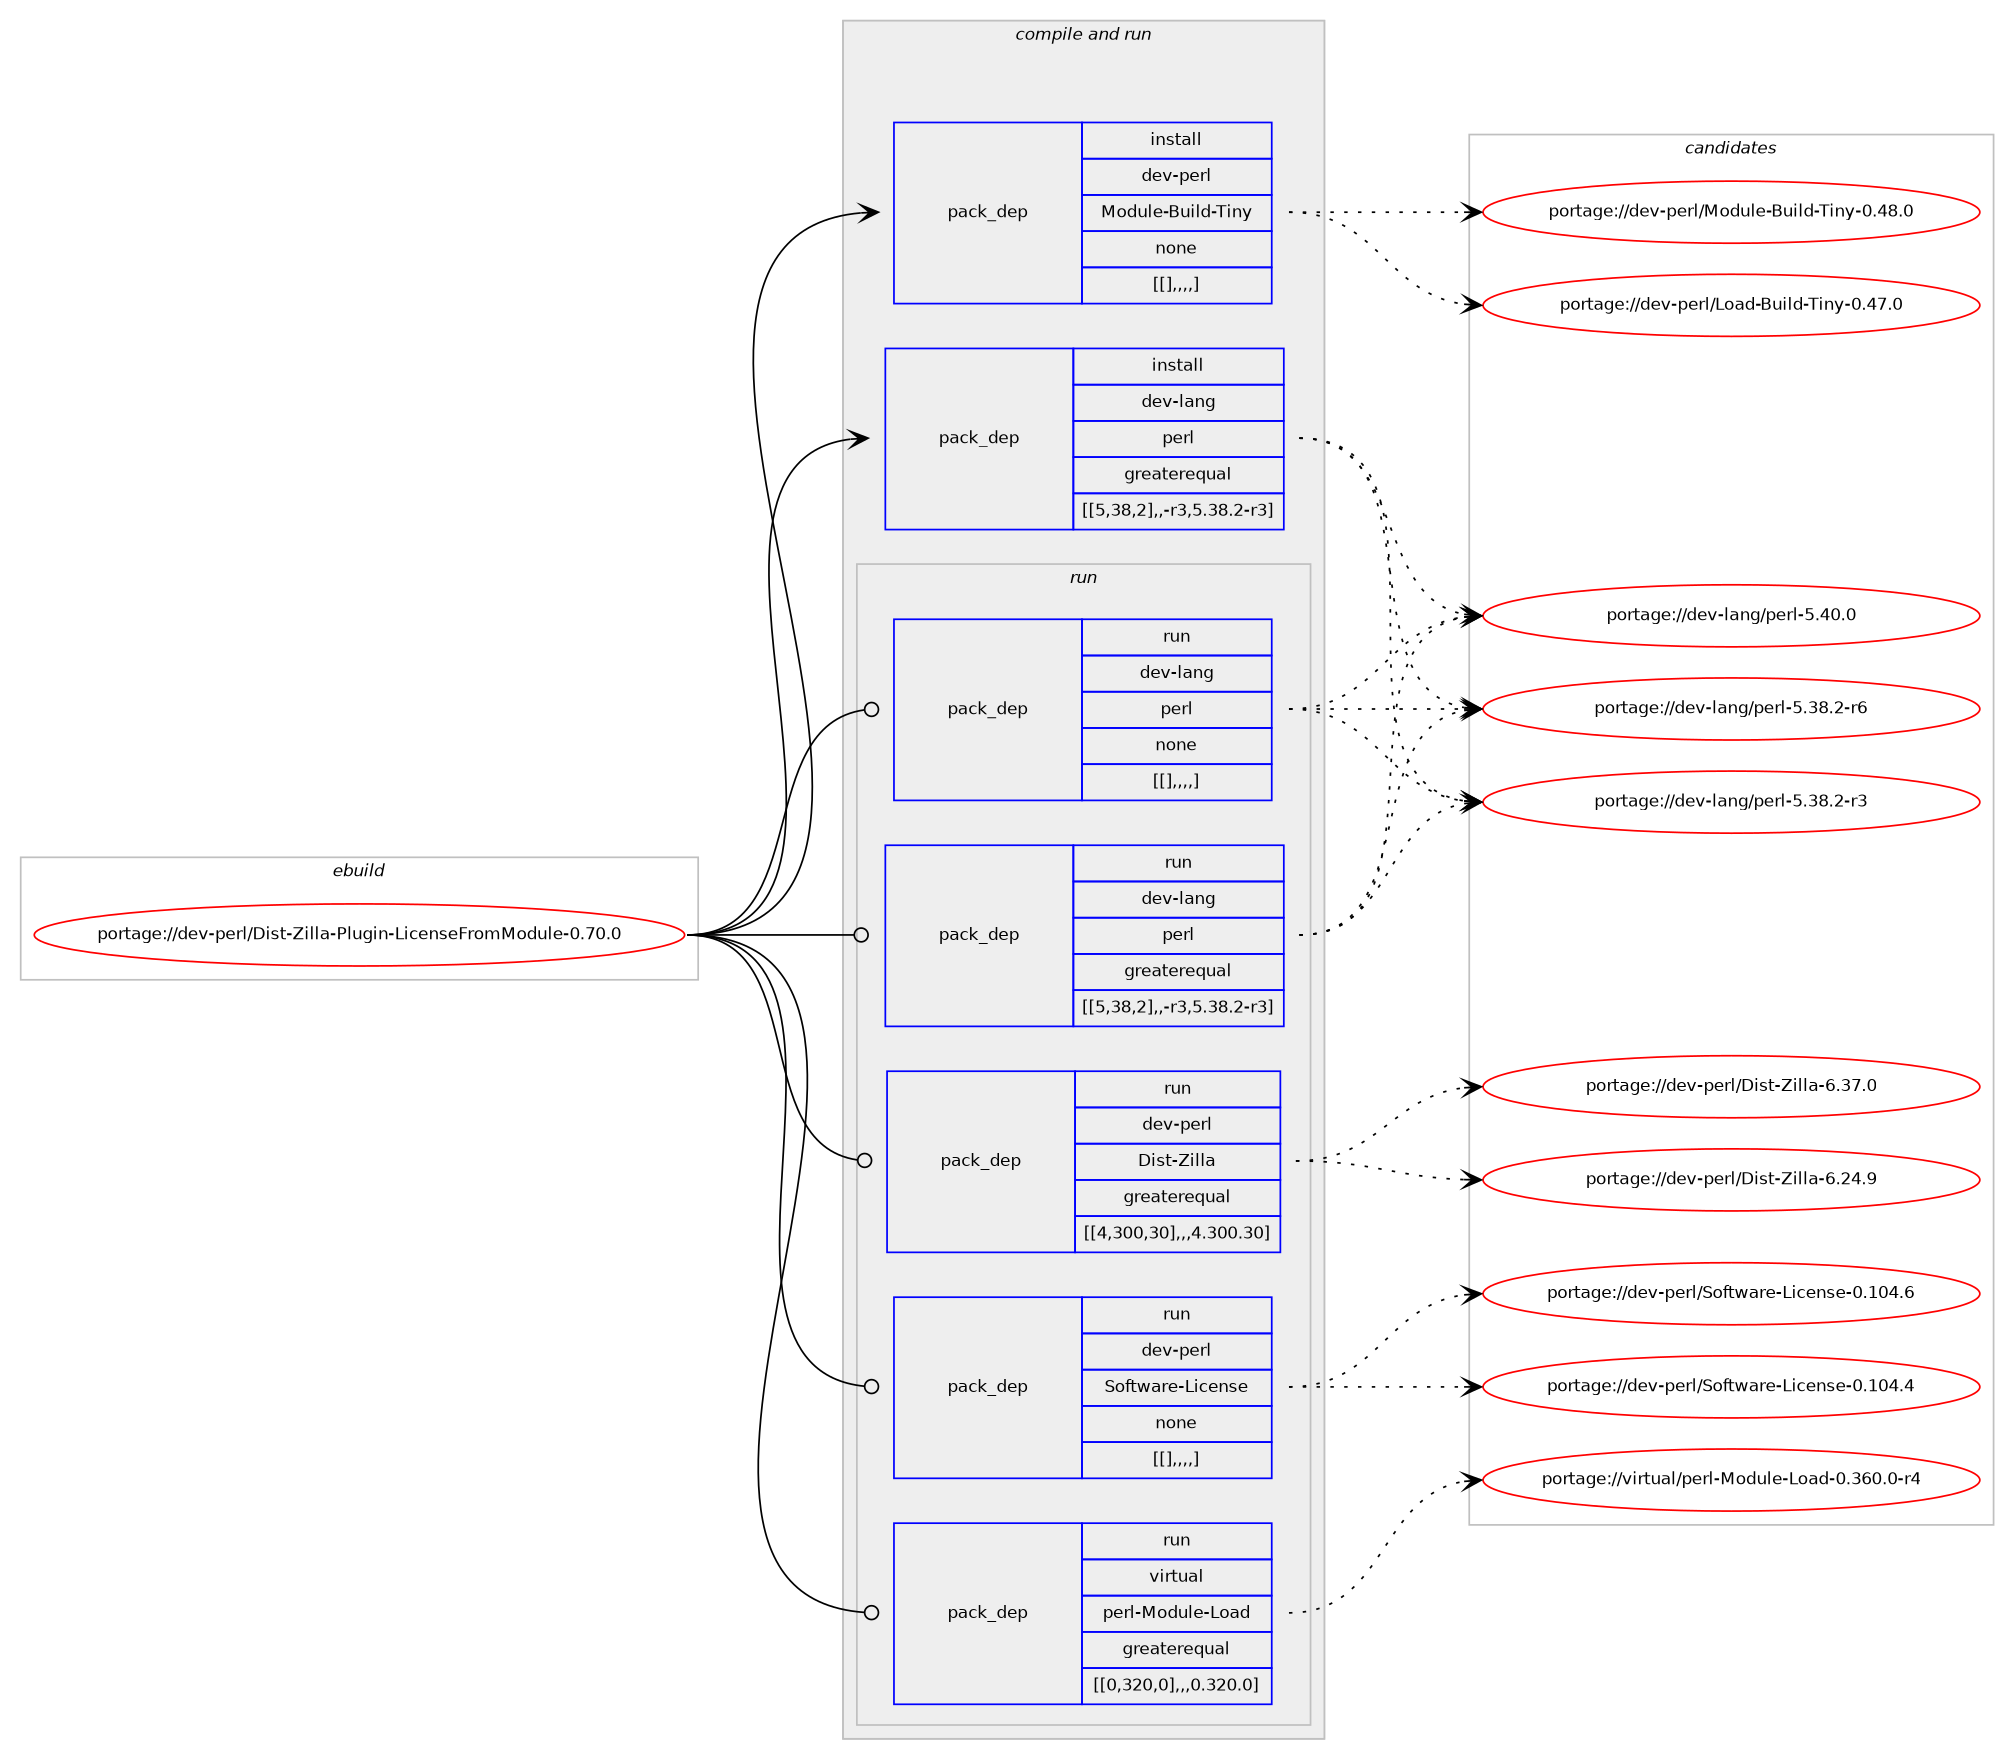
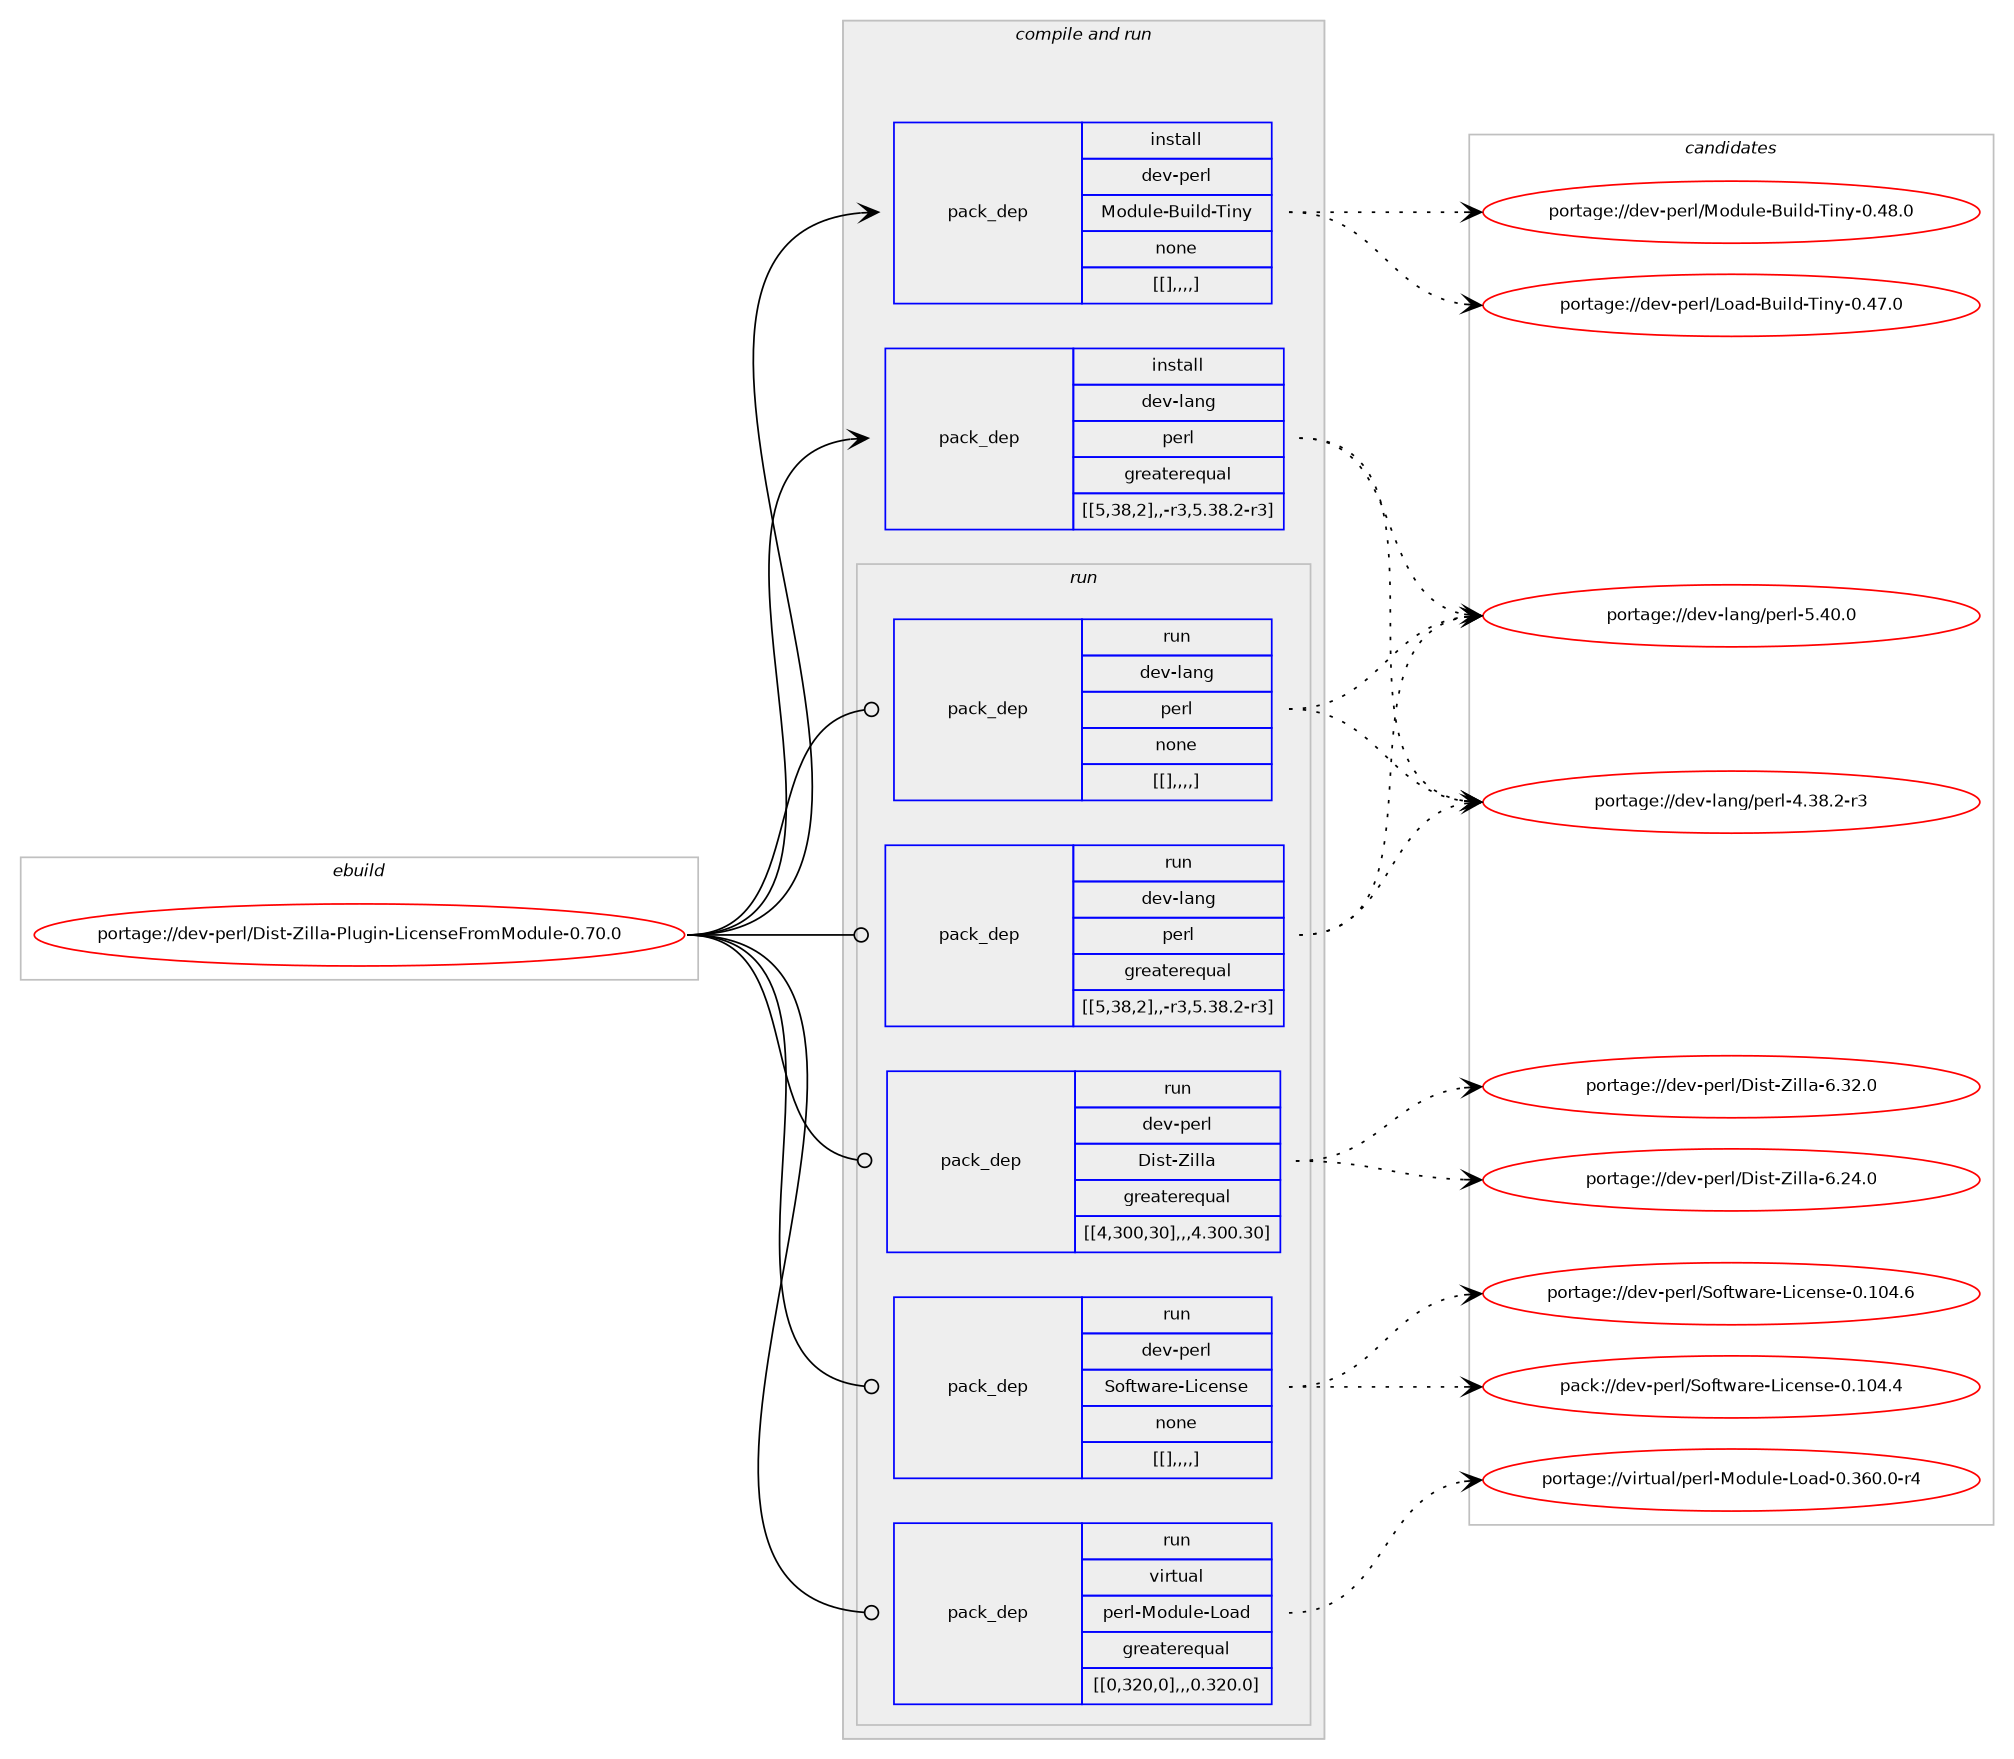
(1731, 709) -> none
(1731, 802) -> (1731, 802)
(1731, 1087) -> (1731, 1087)
(1731, 1180) -> (1731, 1180)
(1731, 1387) -> (1731, 1387)
